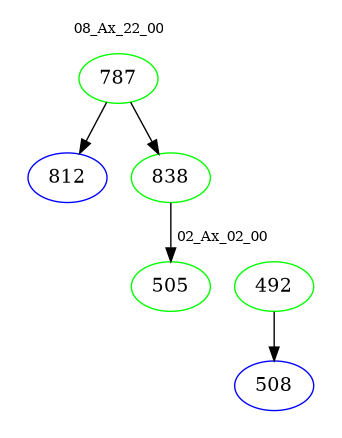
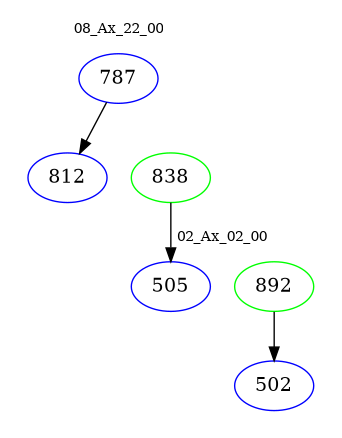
(118, 79) -> (118, 79)
(141, 122) -> none
(171, 287) -> (171, 287)
(274, 287) -> (274, 287)
(274, 386) -> (274, 386)
